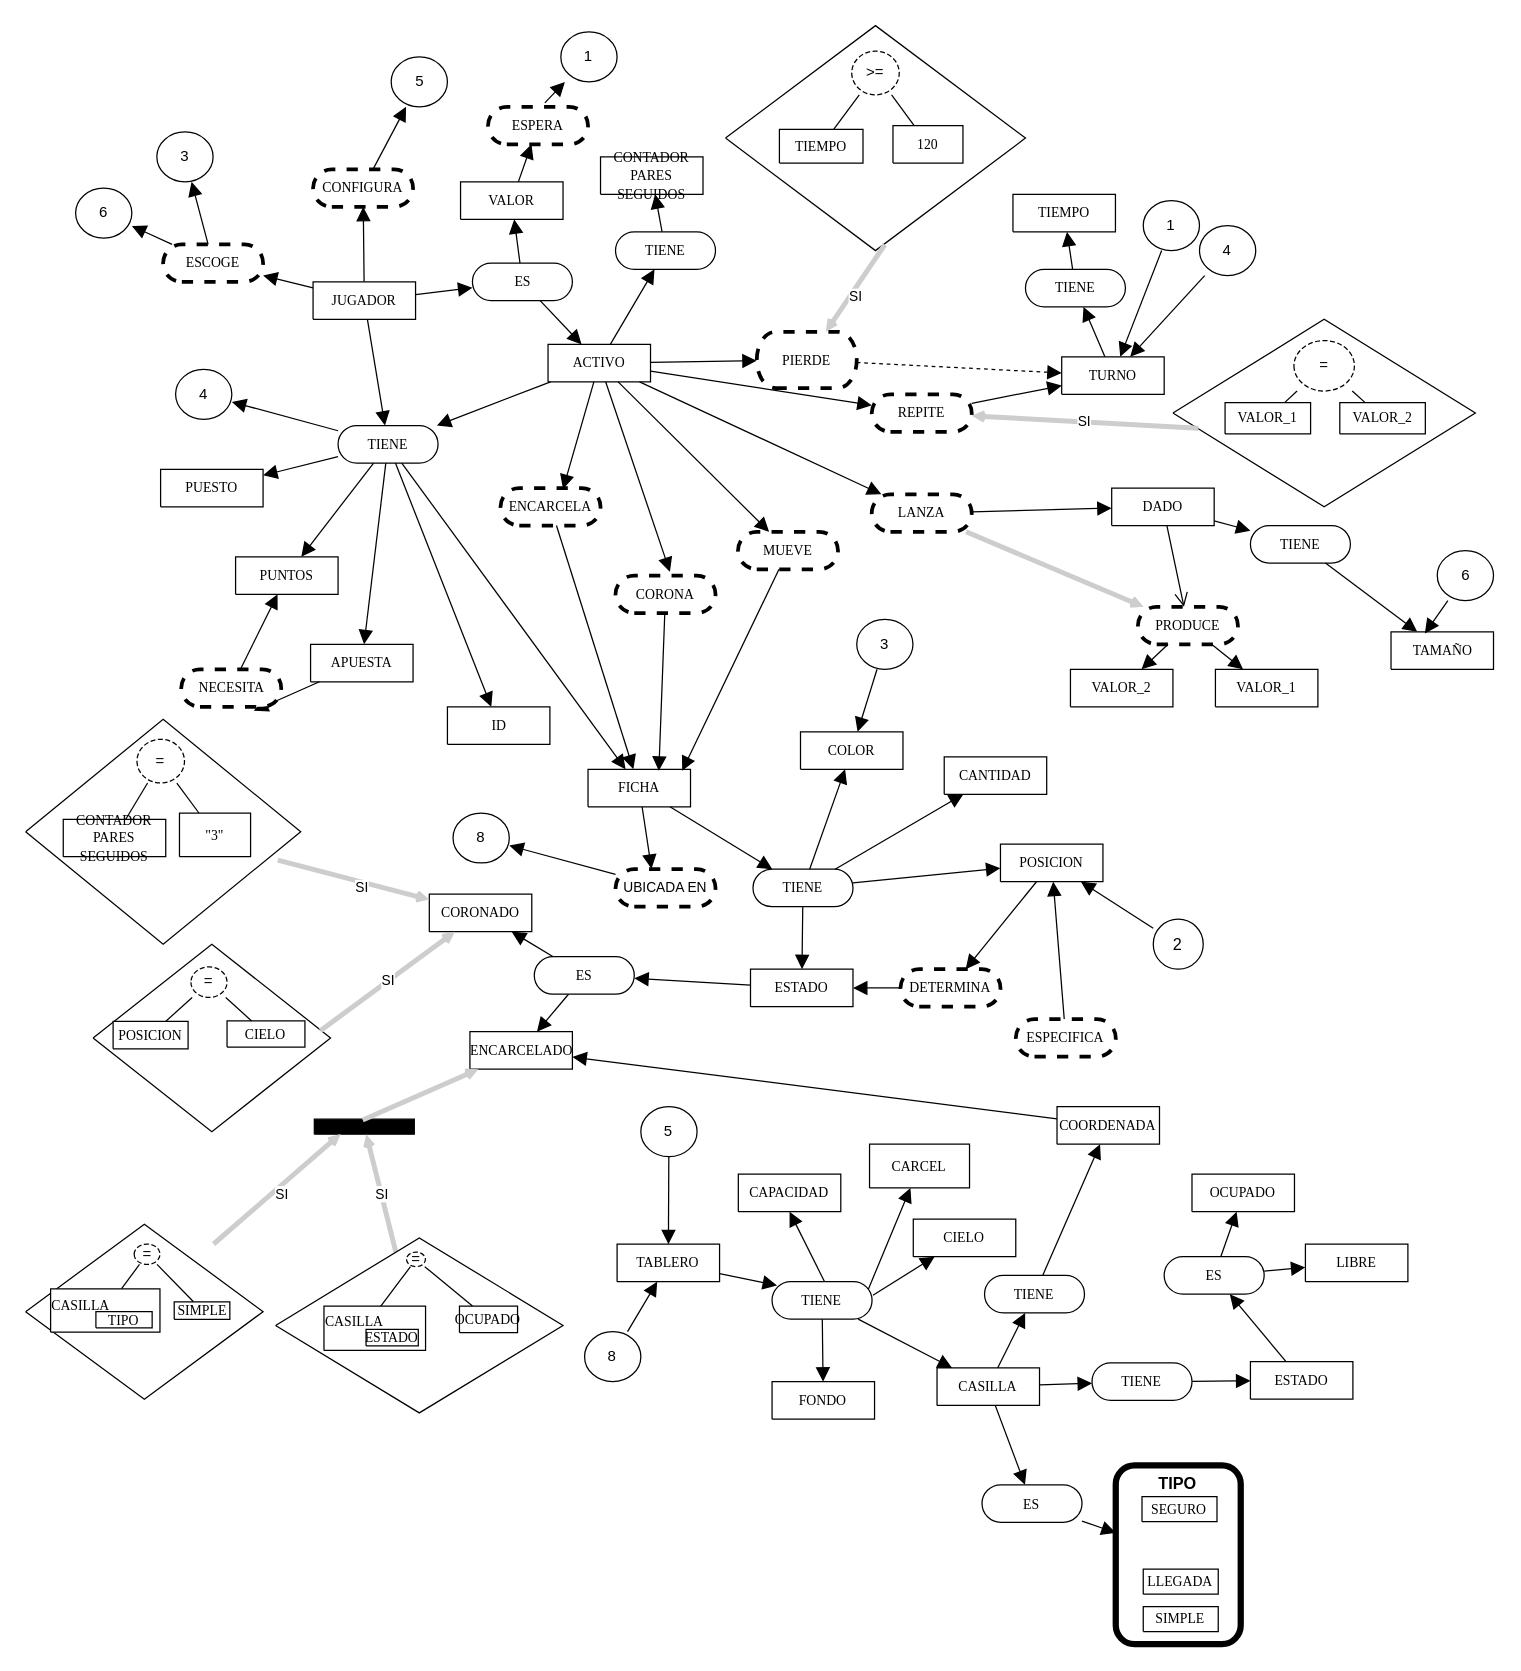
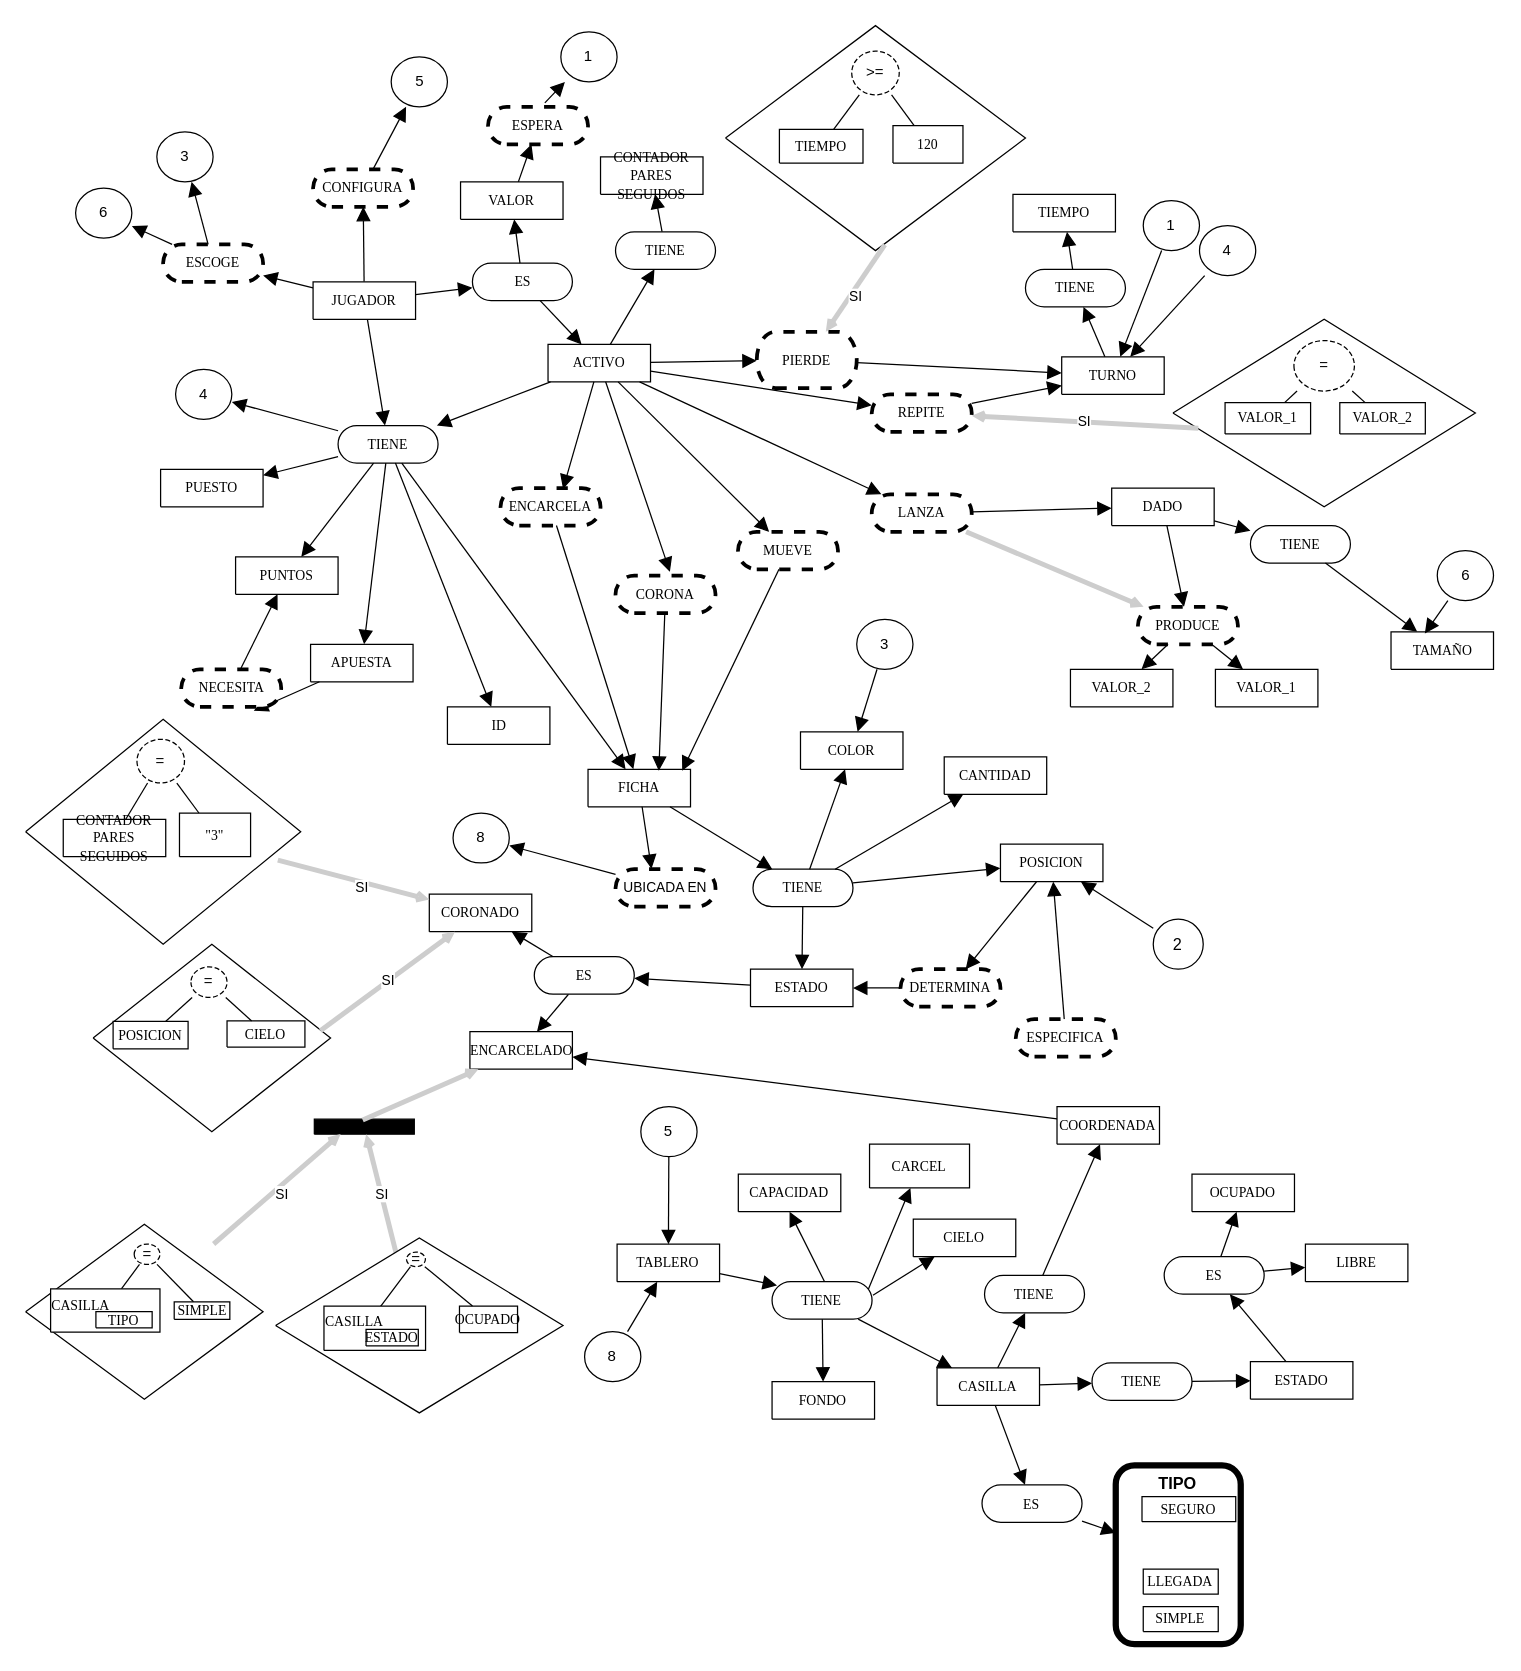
(952, 367) -> (952, 367)
(1182, 596) -> (1181, 591)
(1180, 1509) -> (1189, 1509)
